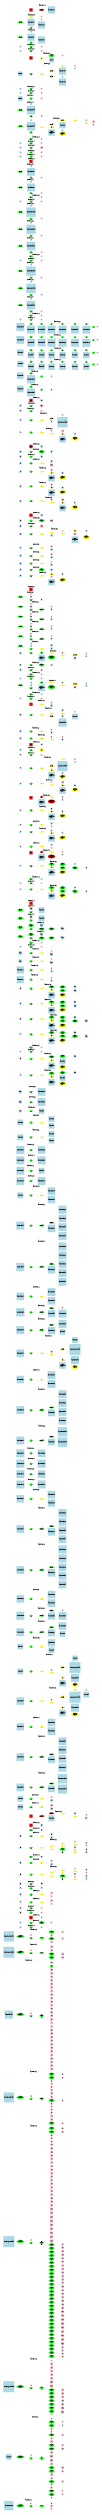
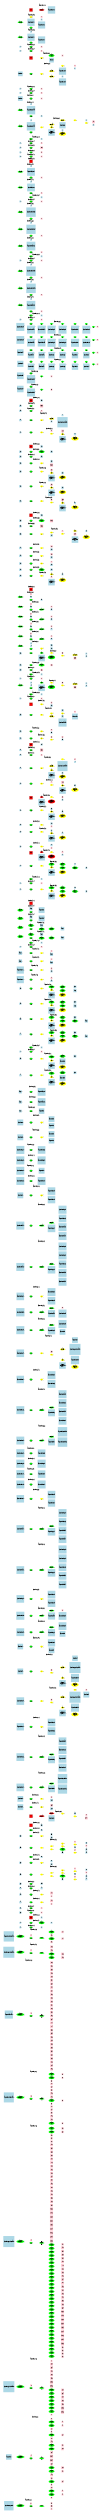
(42, 750) -> (42, 750)
(52, 1966) -> (52, 1966)
